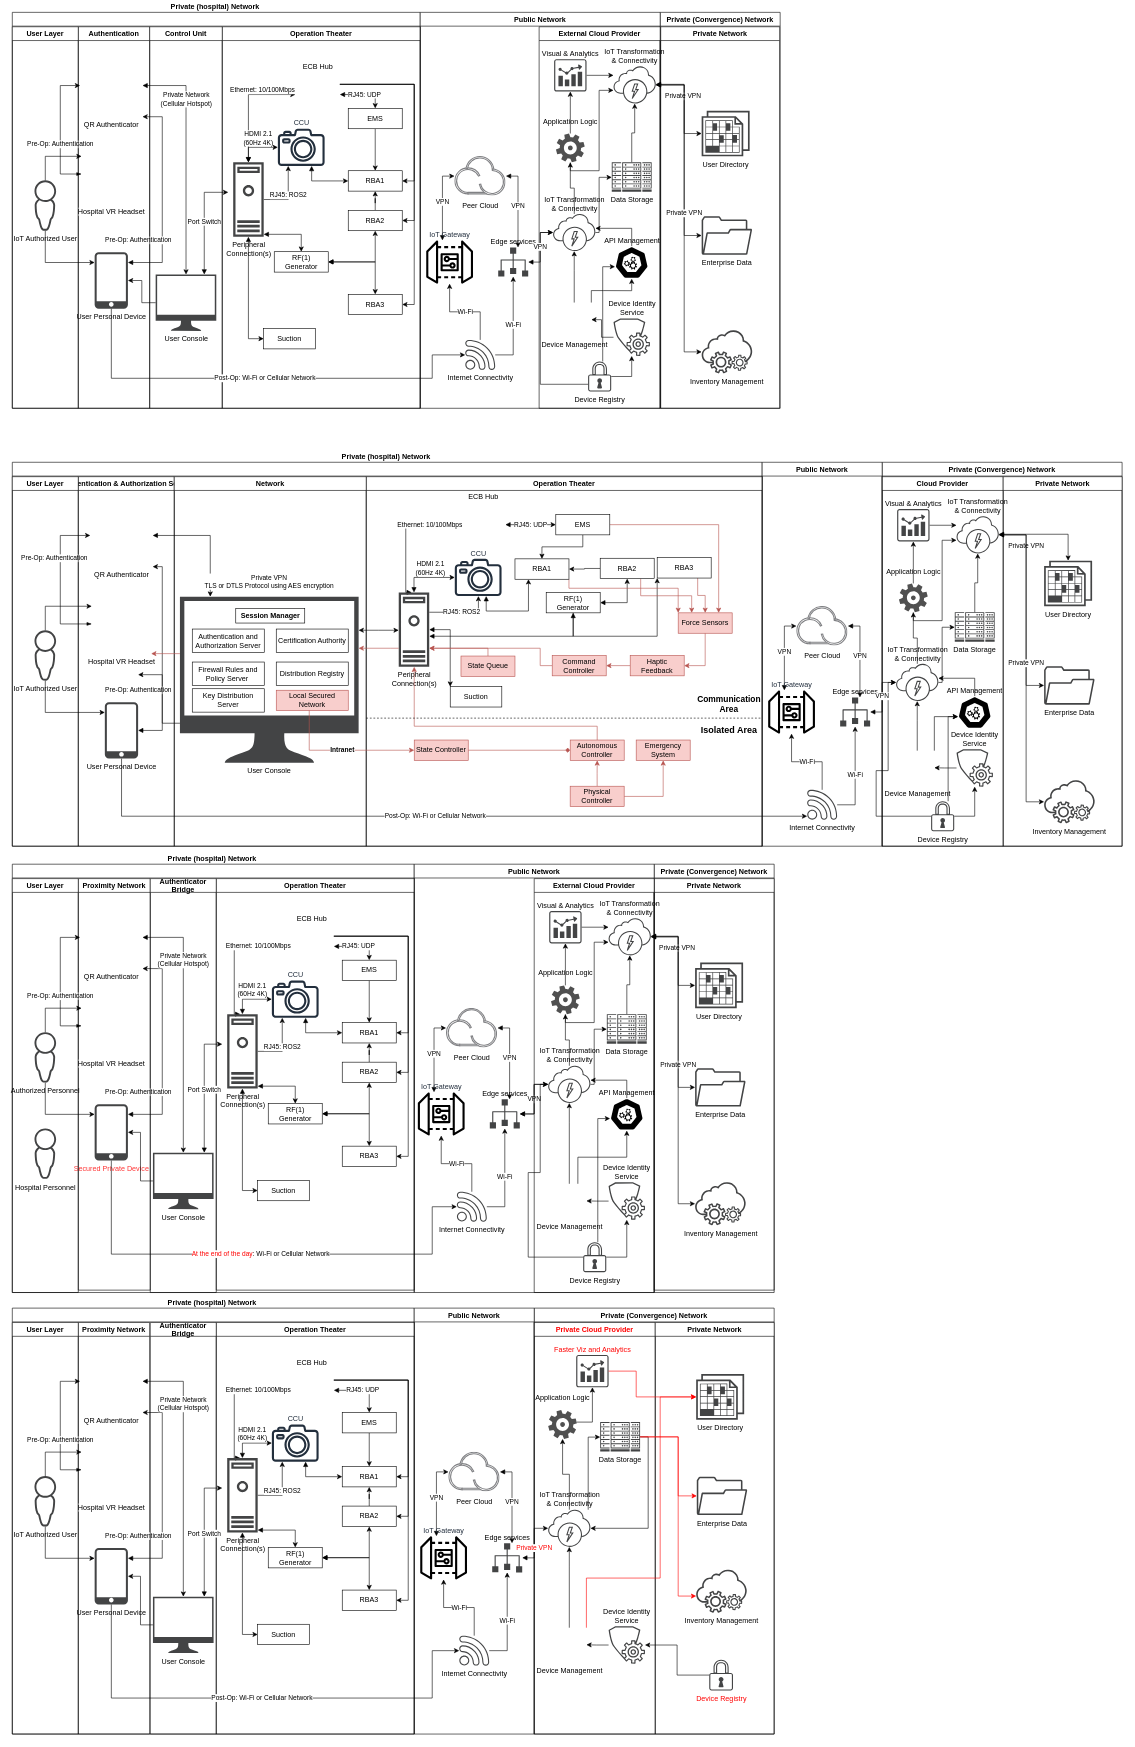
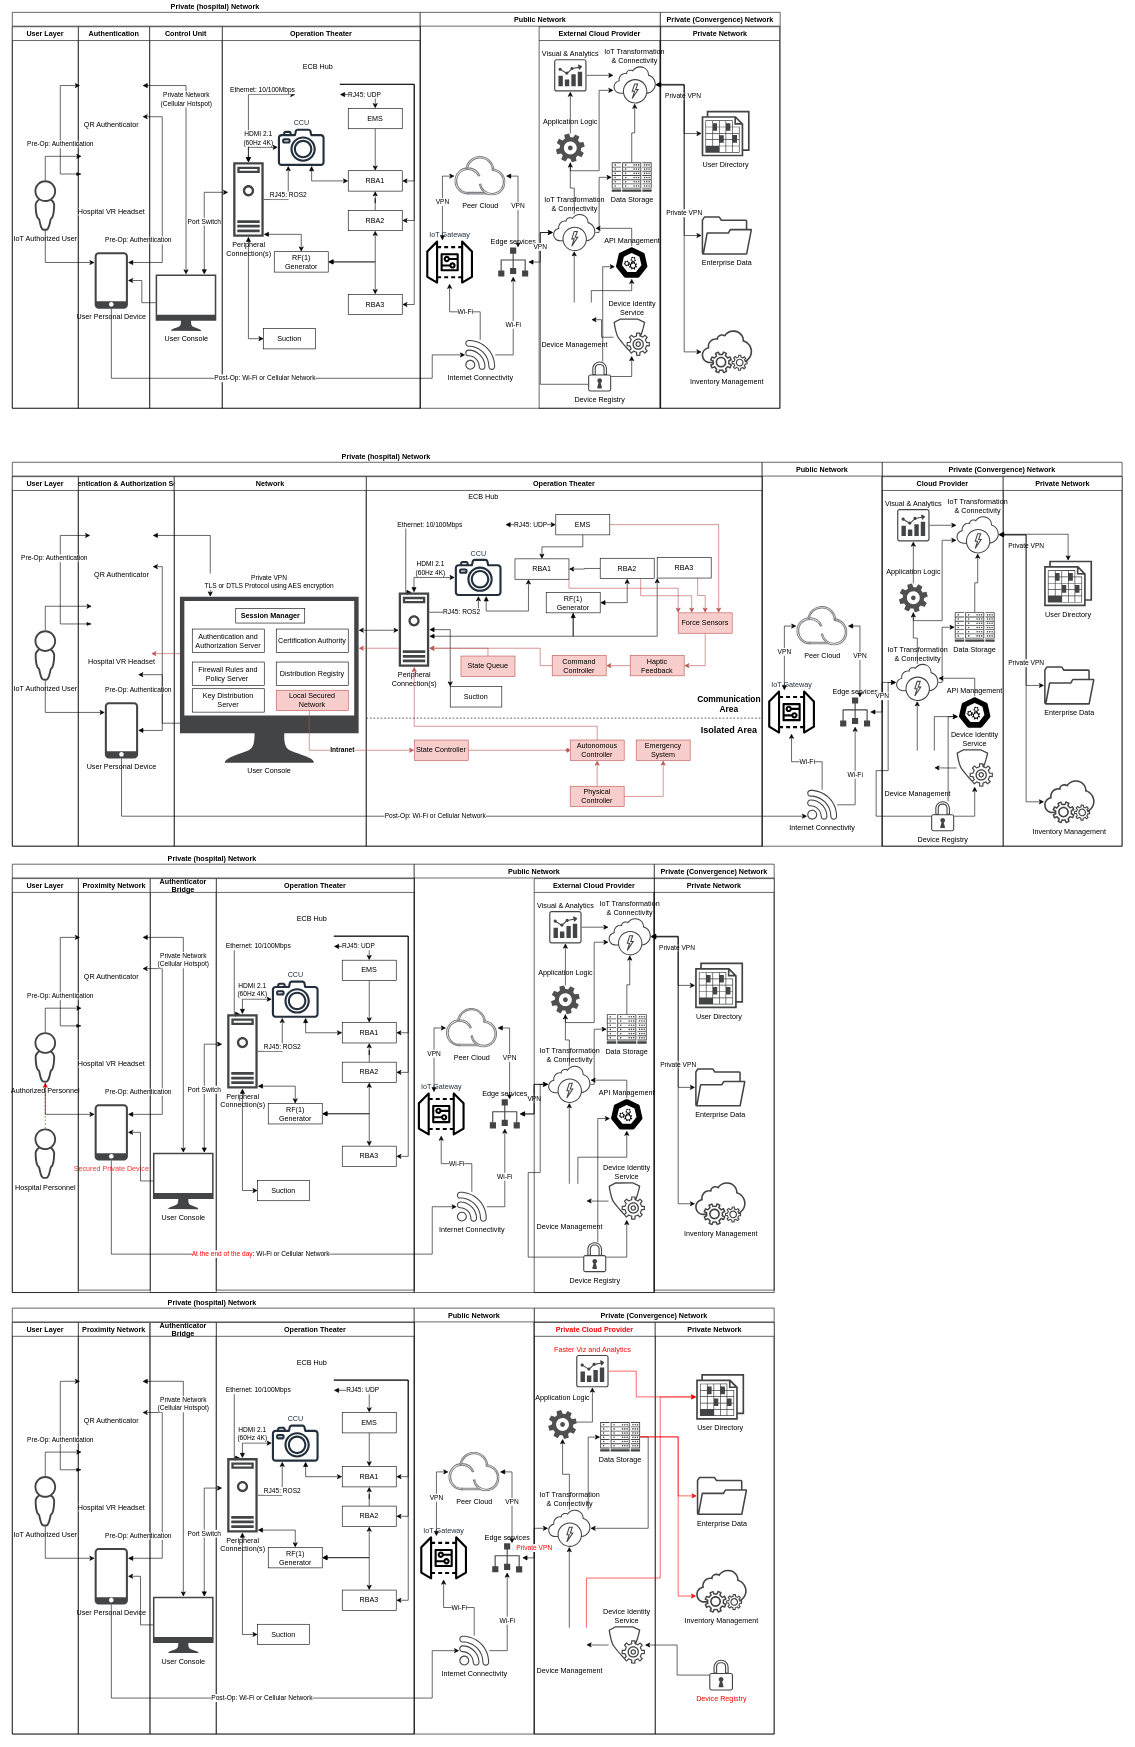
none -> (45, 1123)
